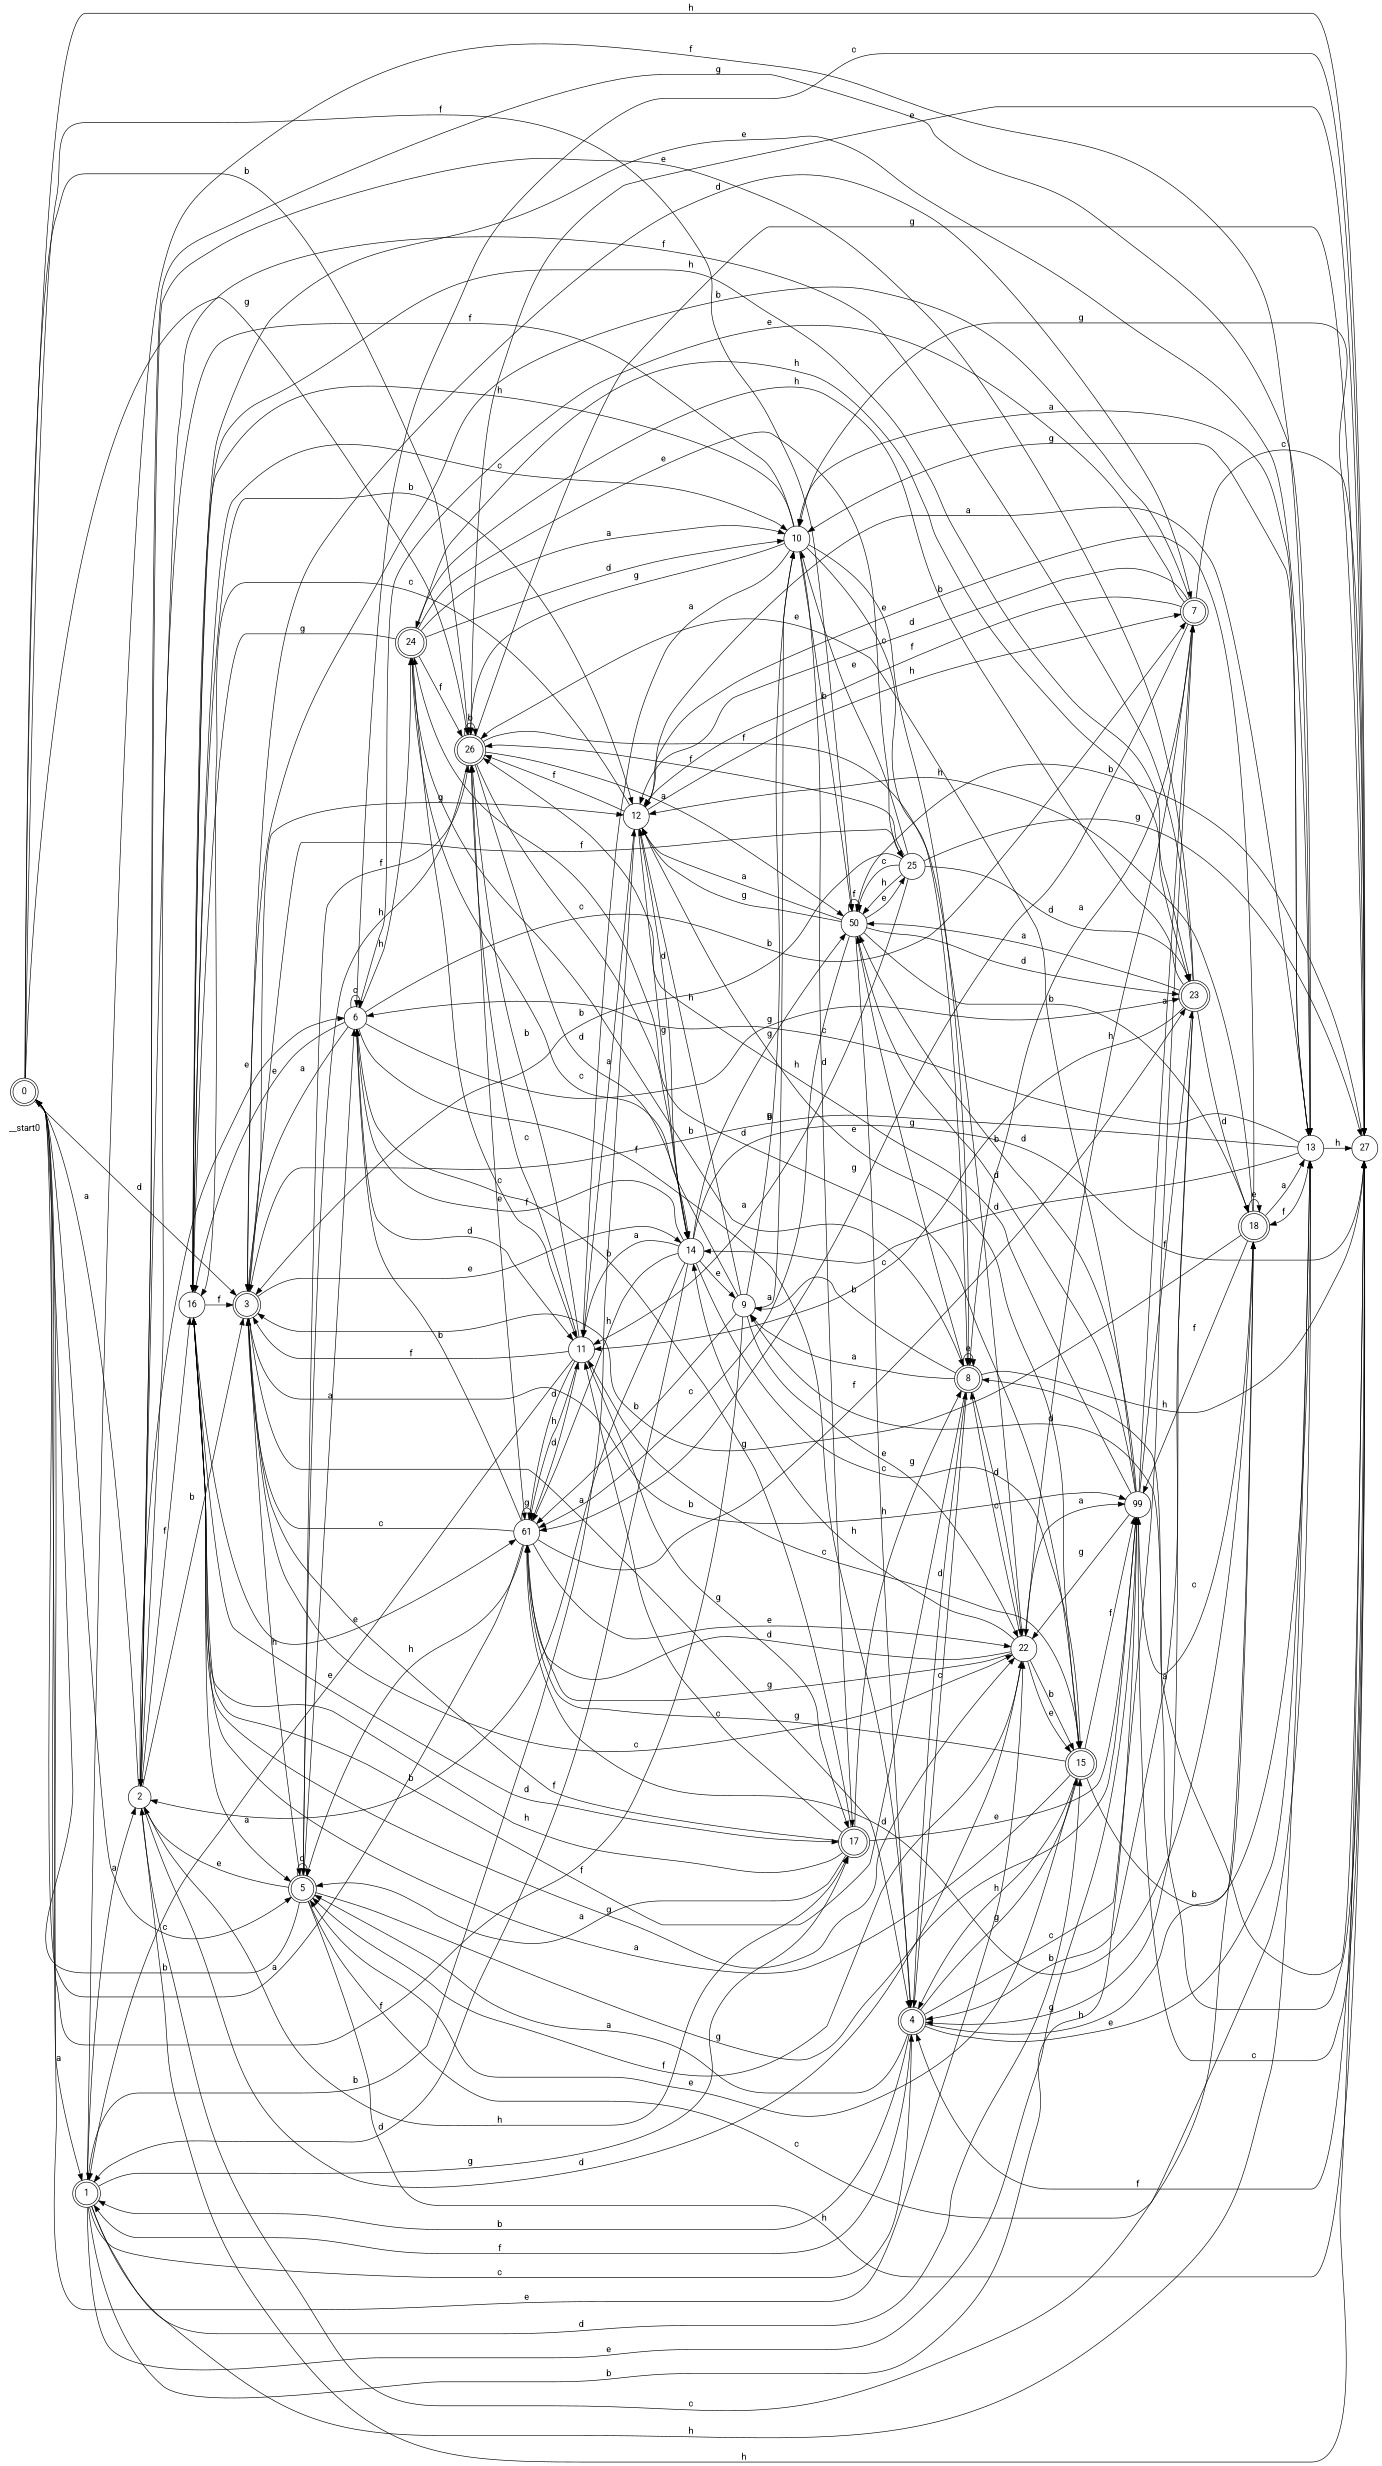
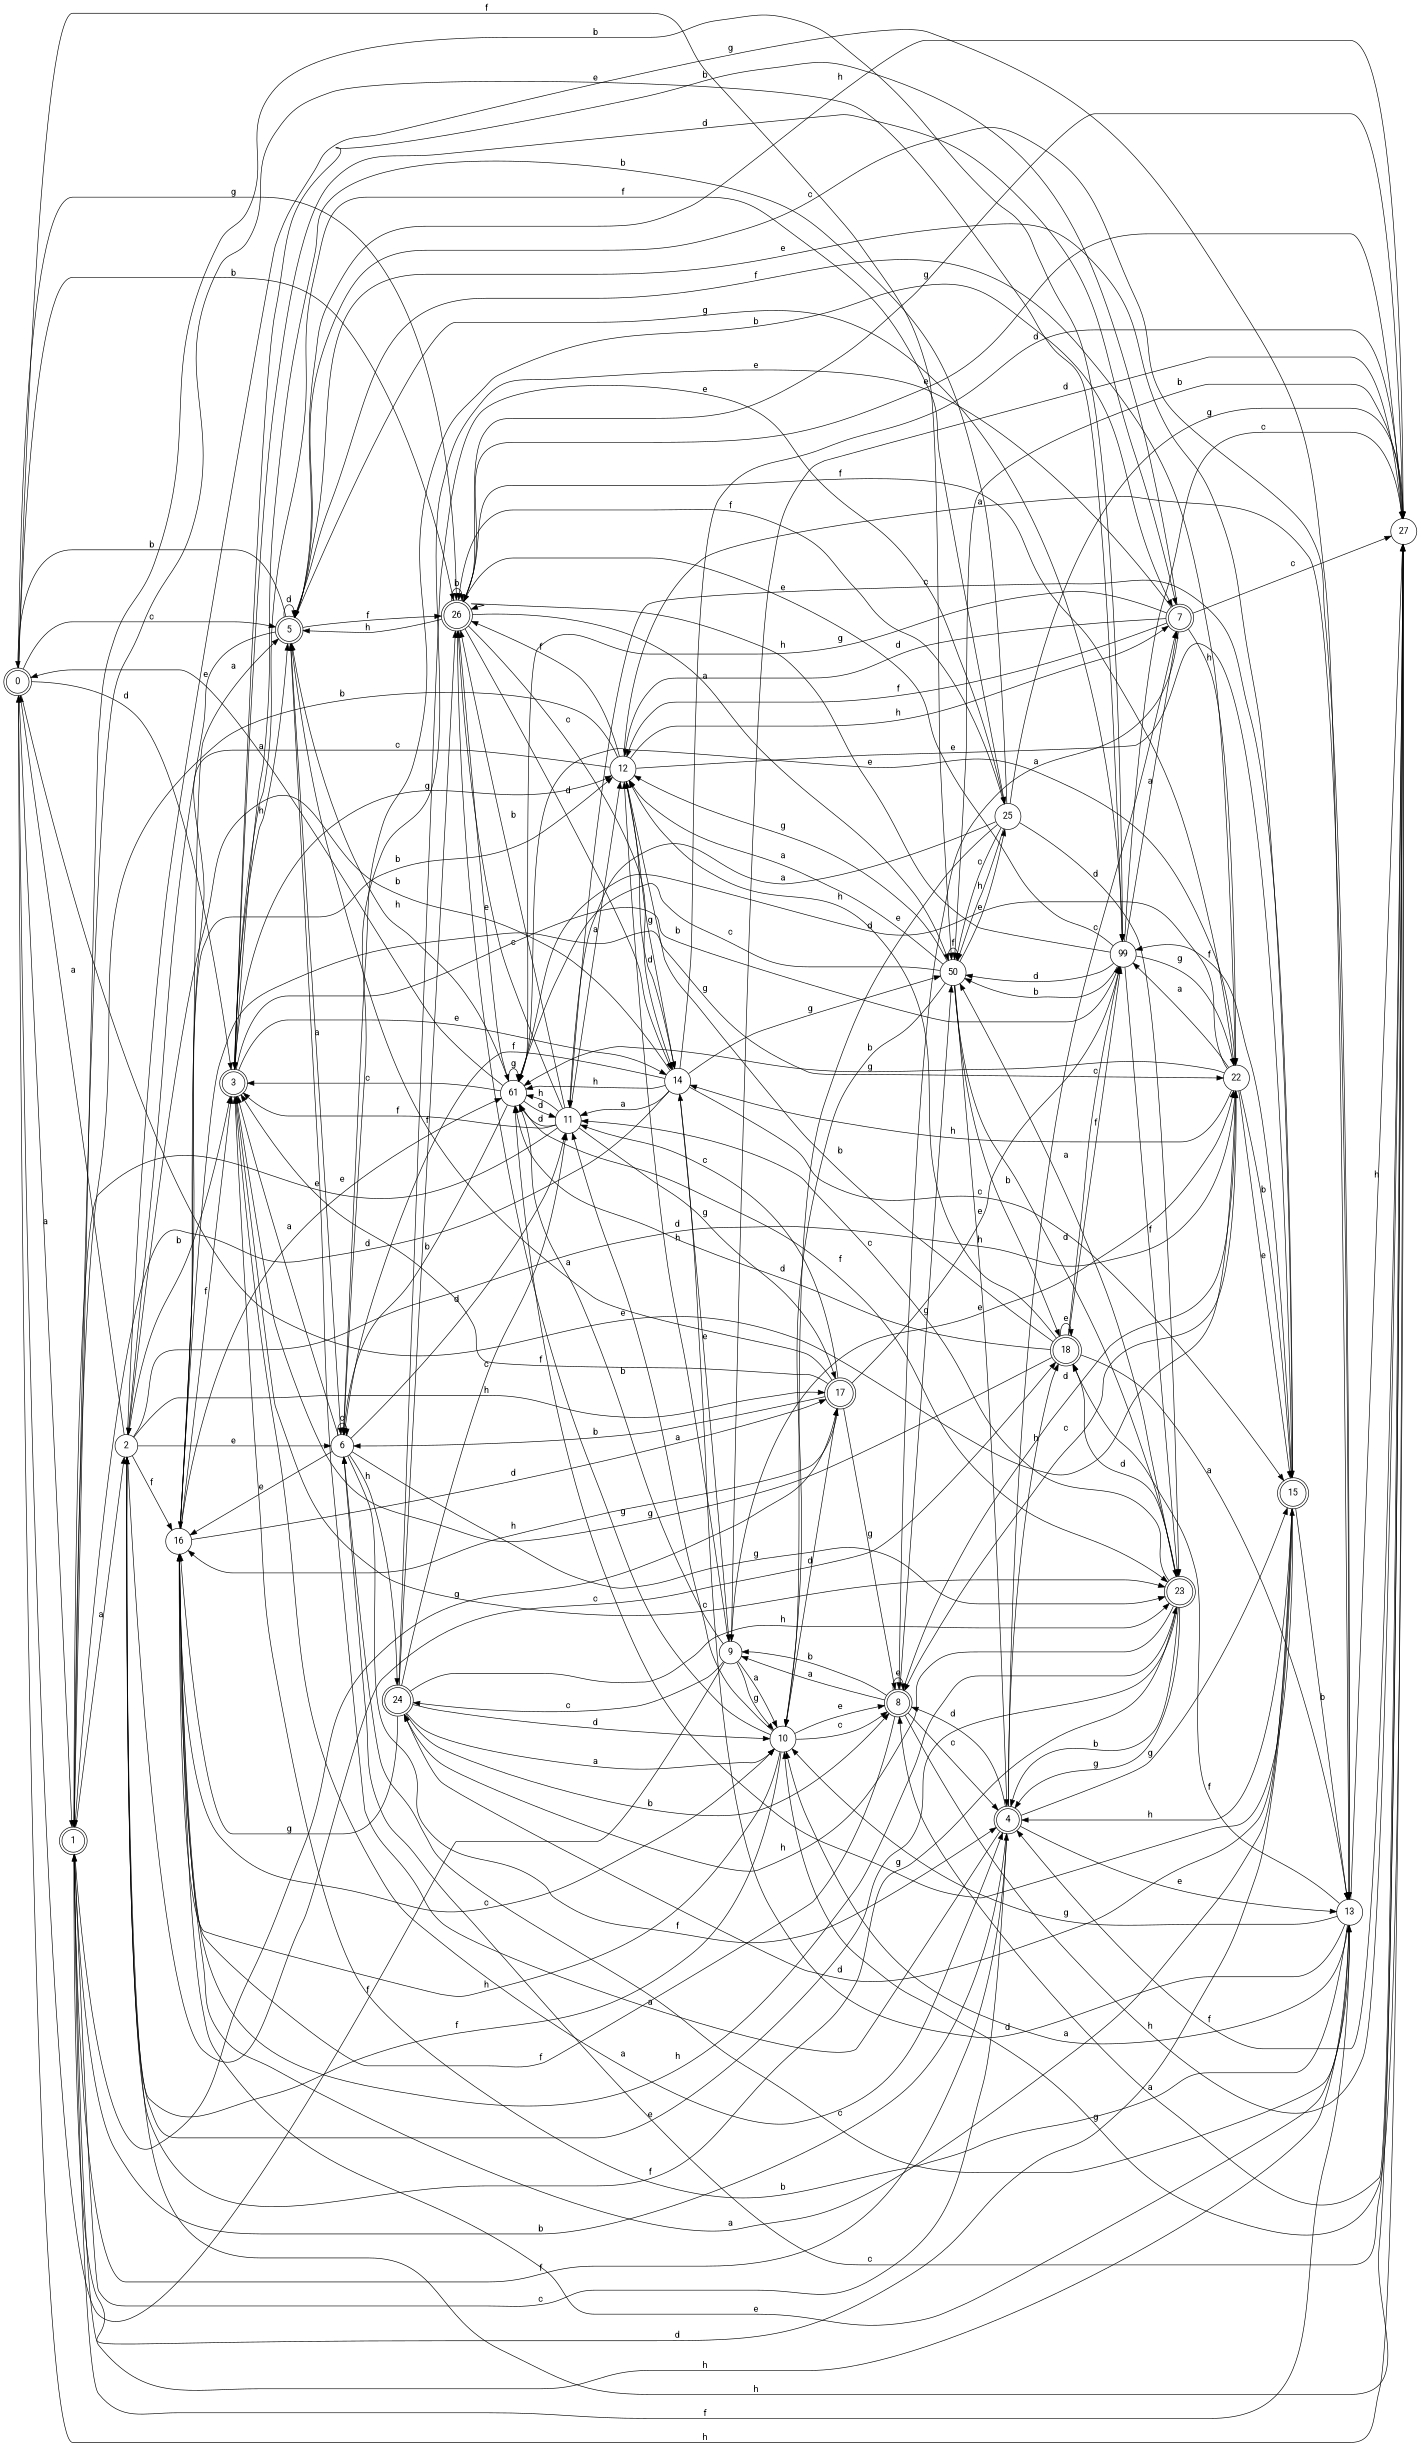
(826, 728) -> (811, 1212)
(24, 1129) -> none
(519, 1739) -> (511, 1607)
